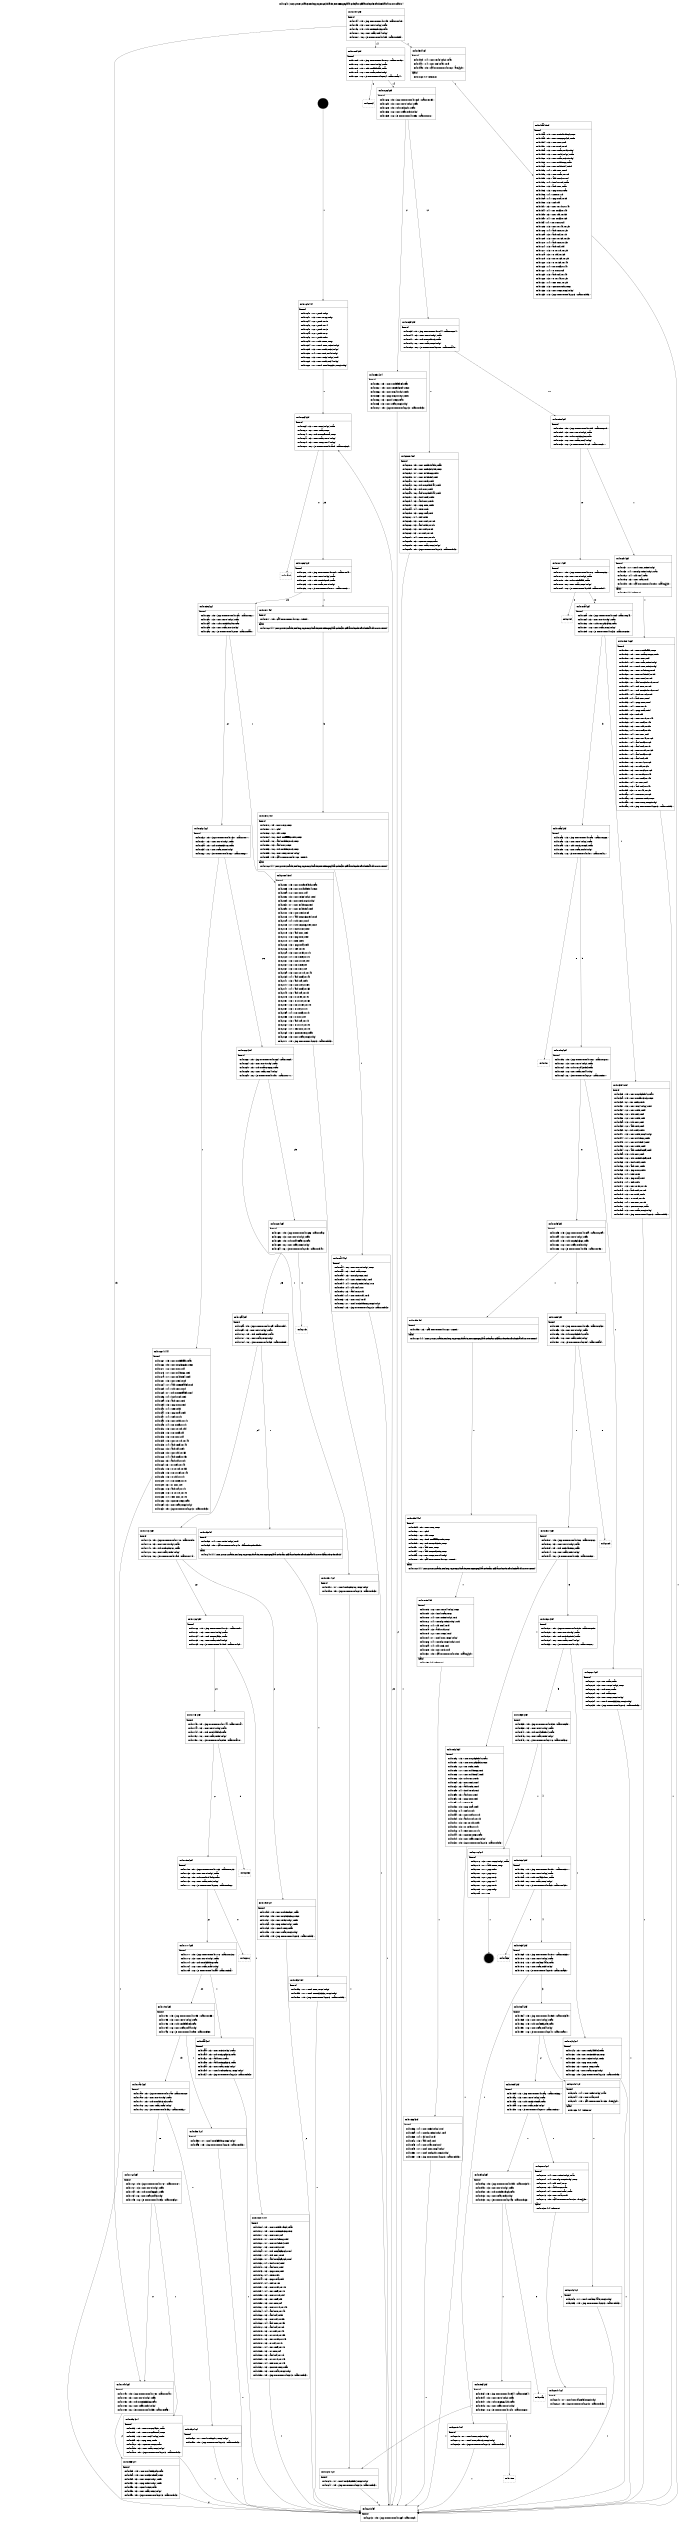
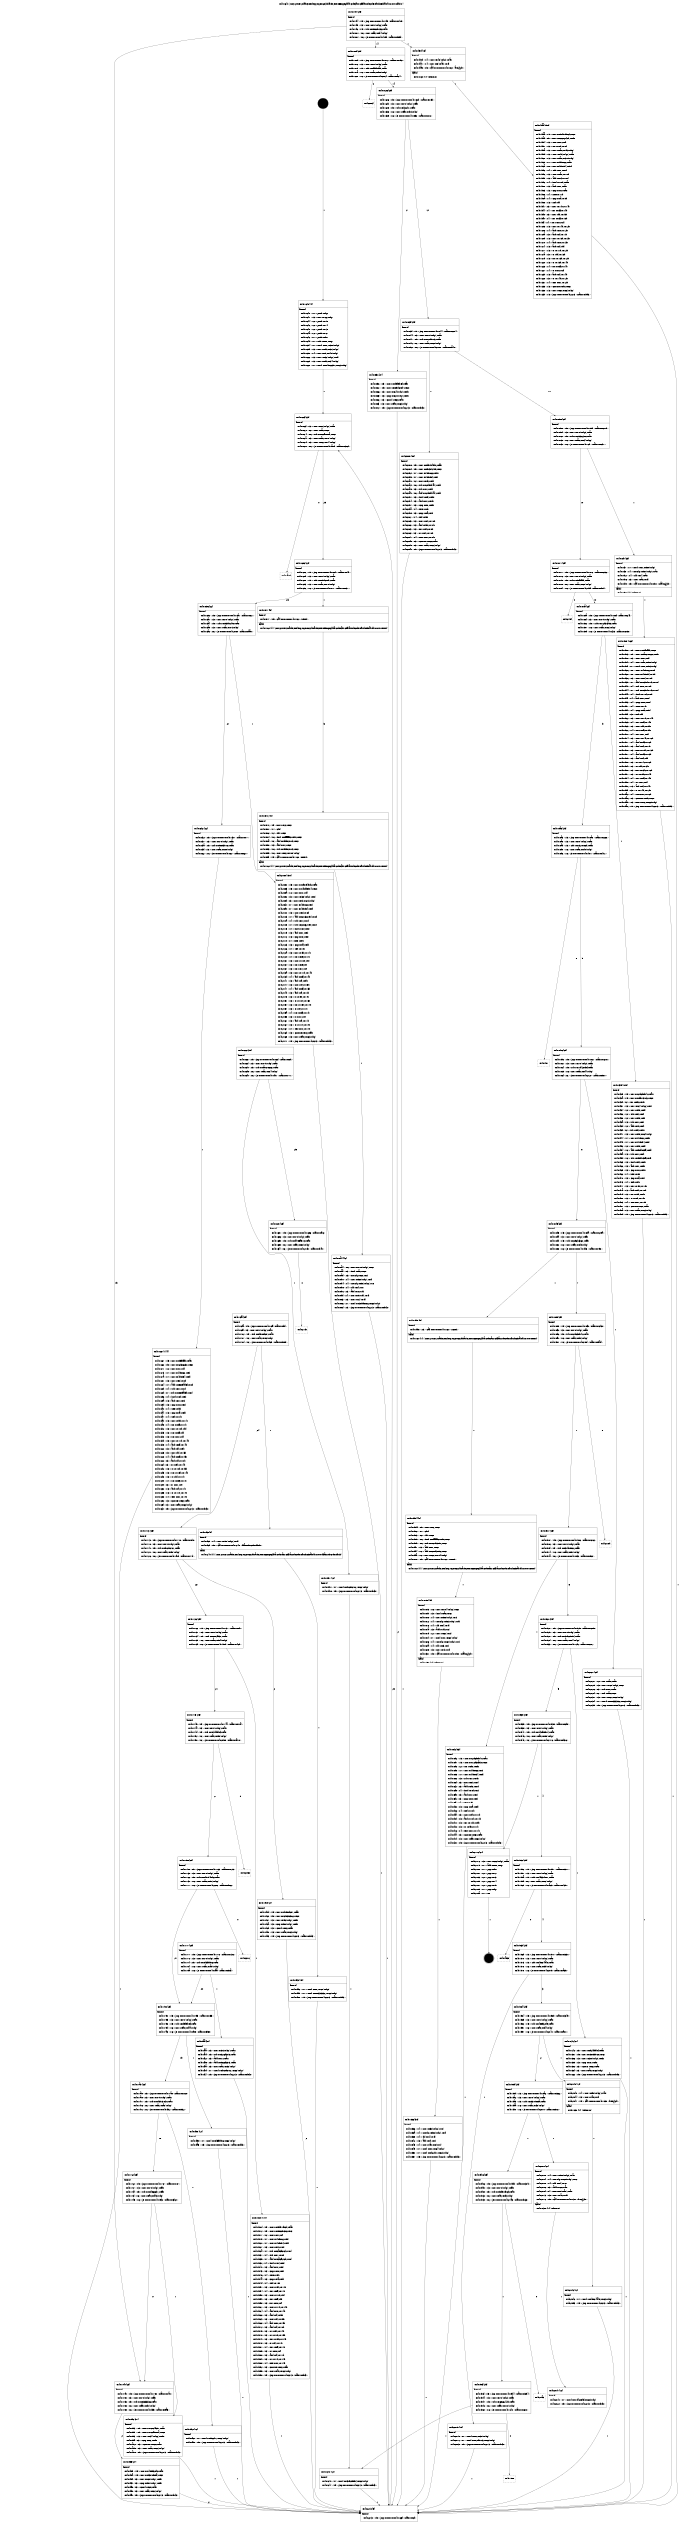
(243, 952) -> none
(269, 1282) -> none
(207, 1915) -> (174, 1944)
